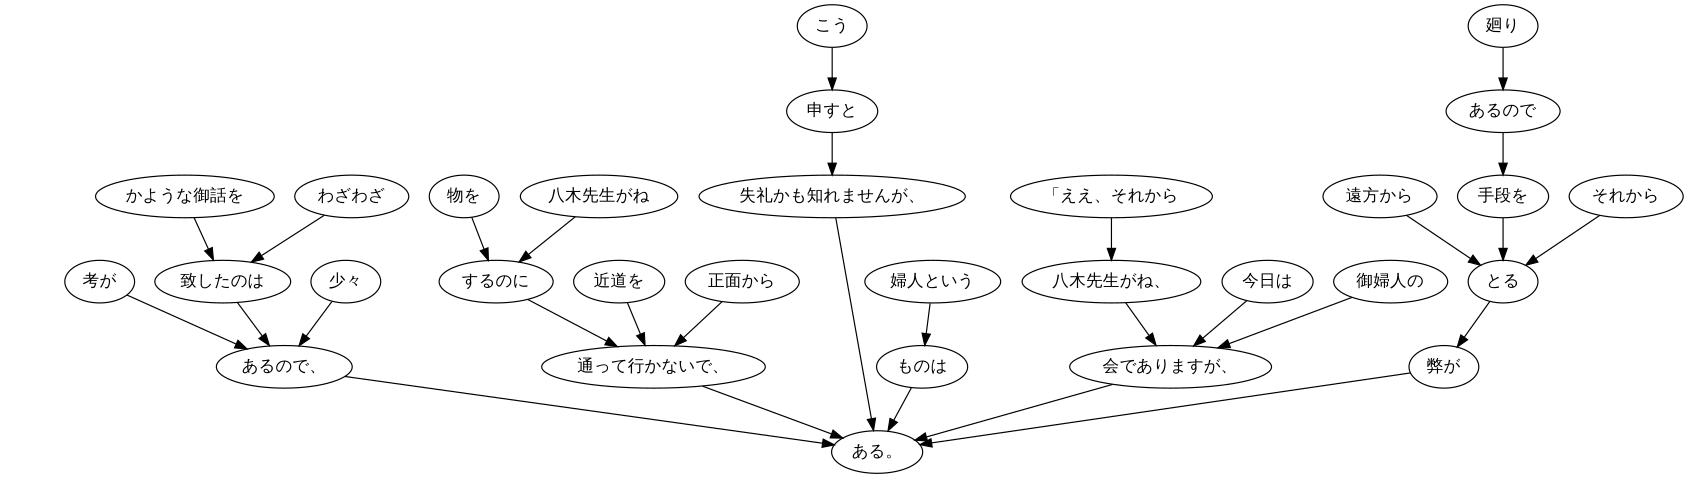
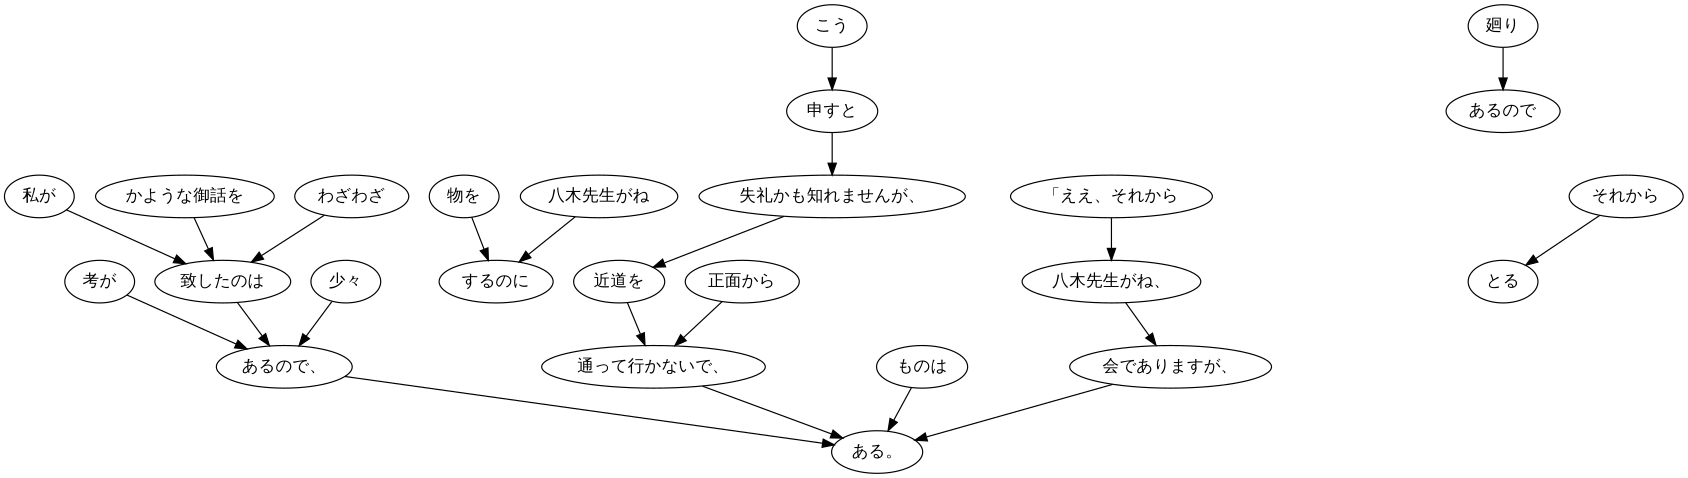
none -> (39, 196)
(1380, 196) -> none
(1503, 196) -> none
(933, 282) -> none
(1268, 282) -> none
(1391, 282) -> none
(854, 318) -> (724, 240)
(567, 320) -> none
(1444, 367) -> none
